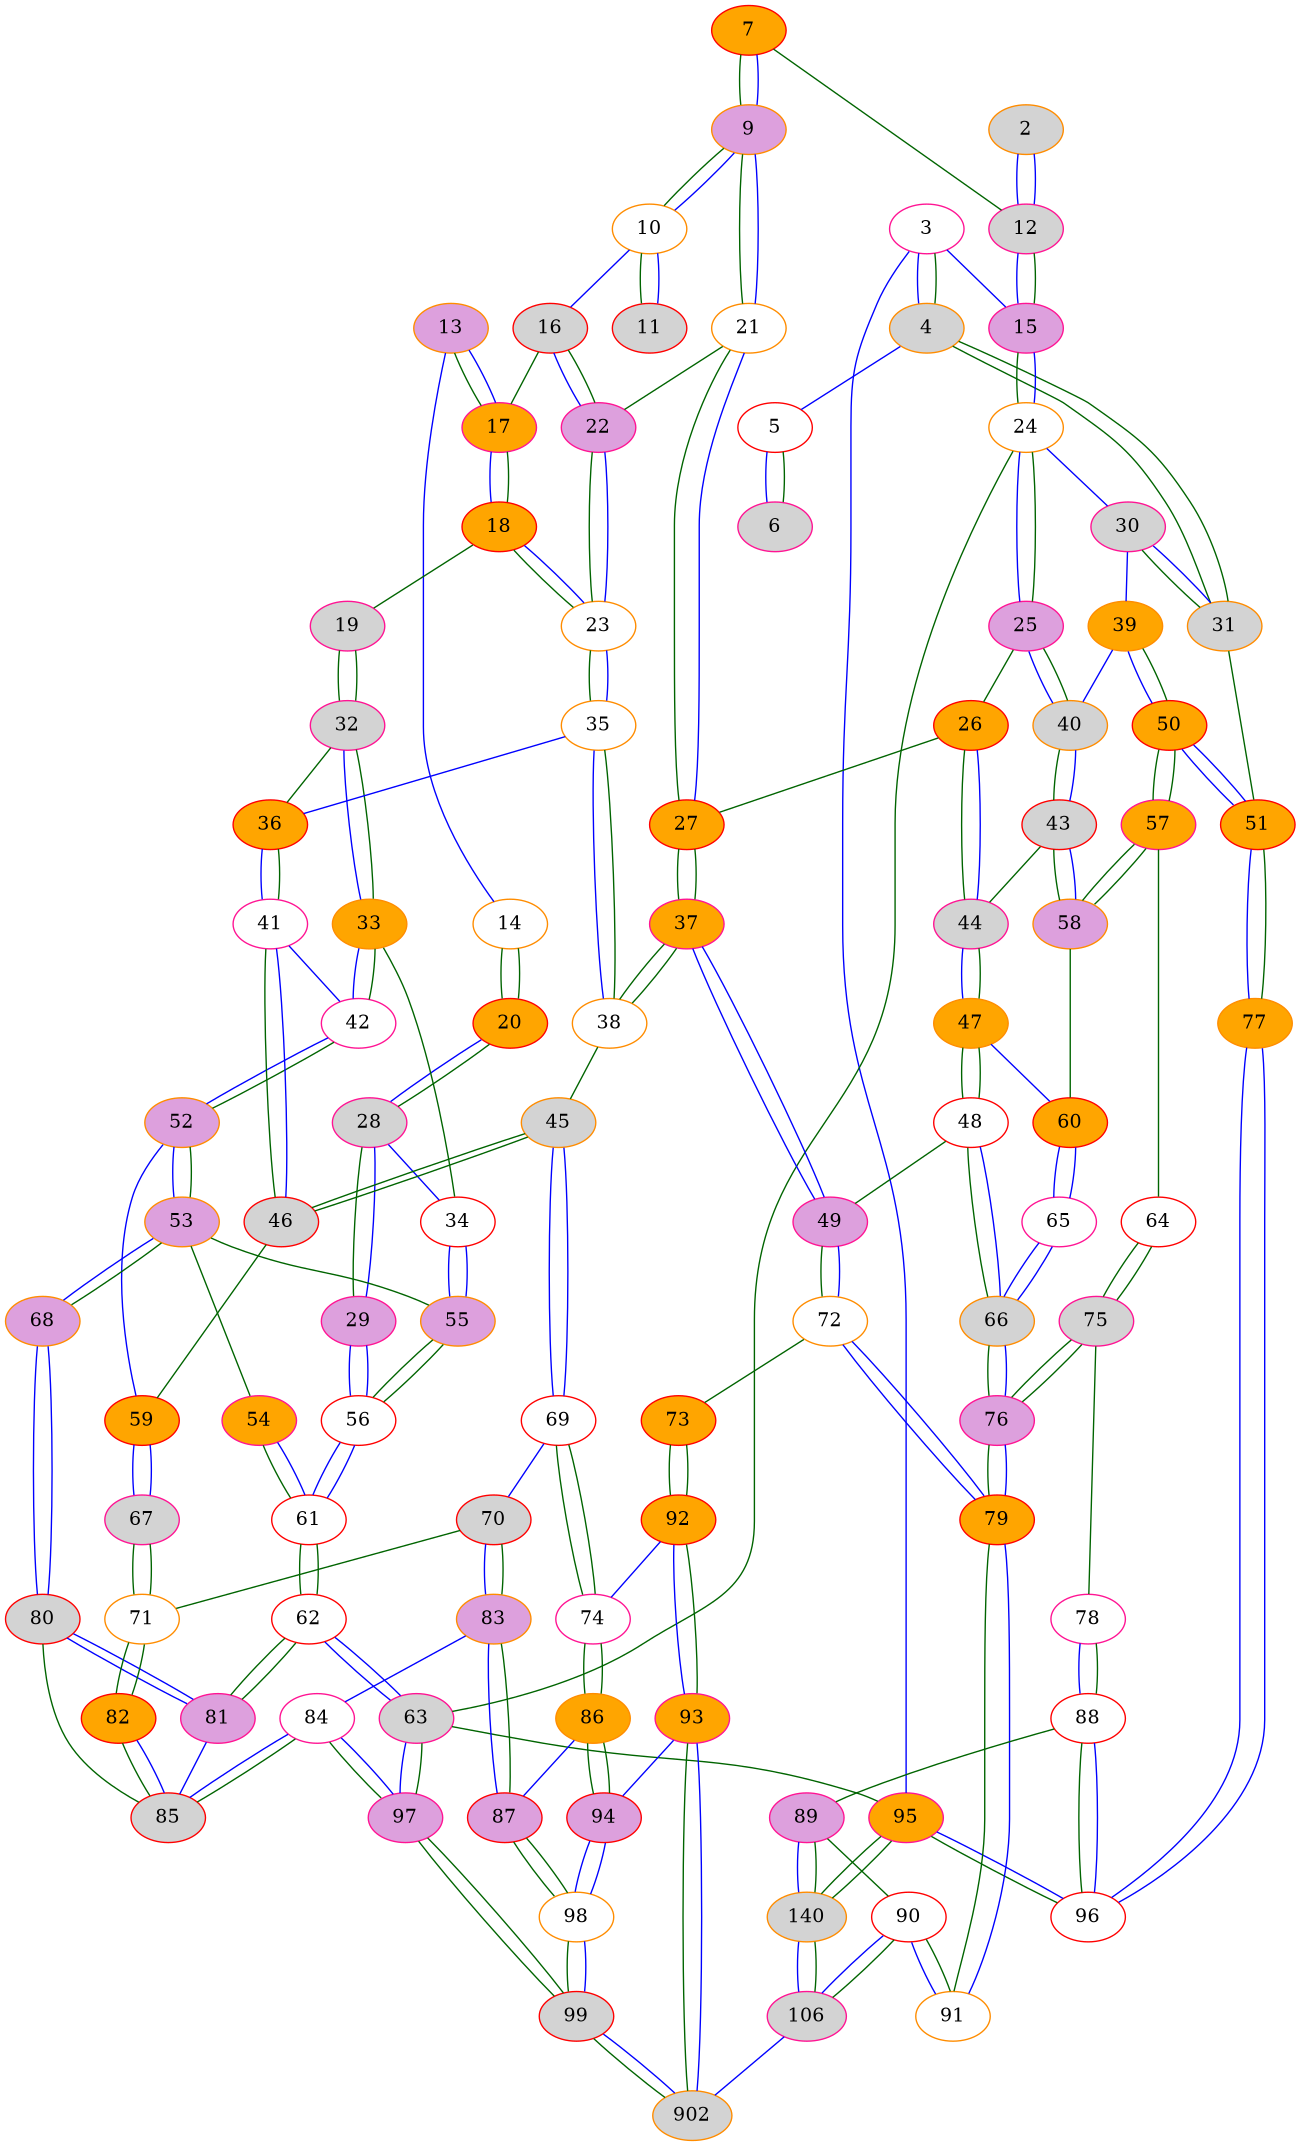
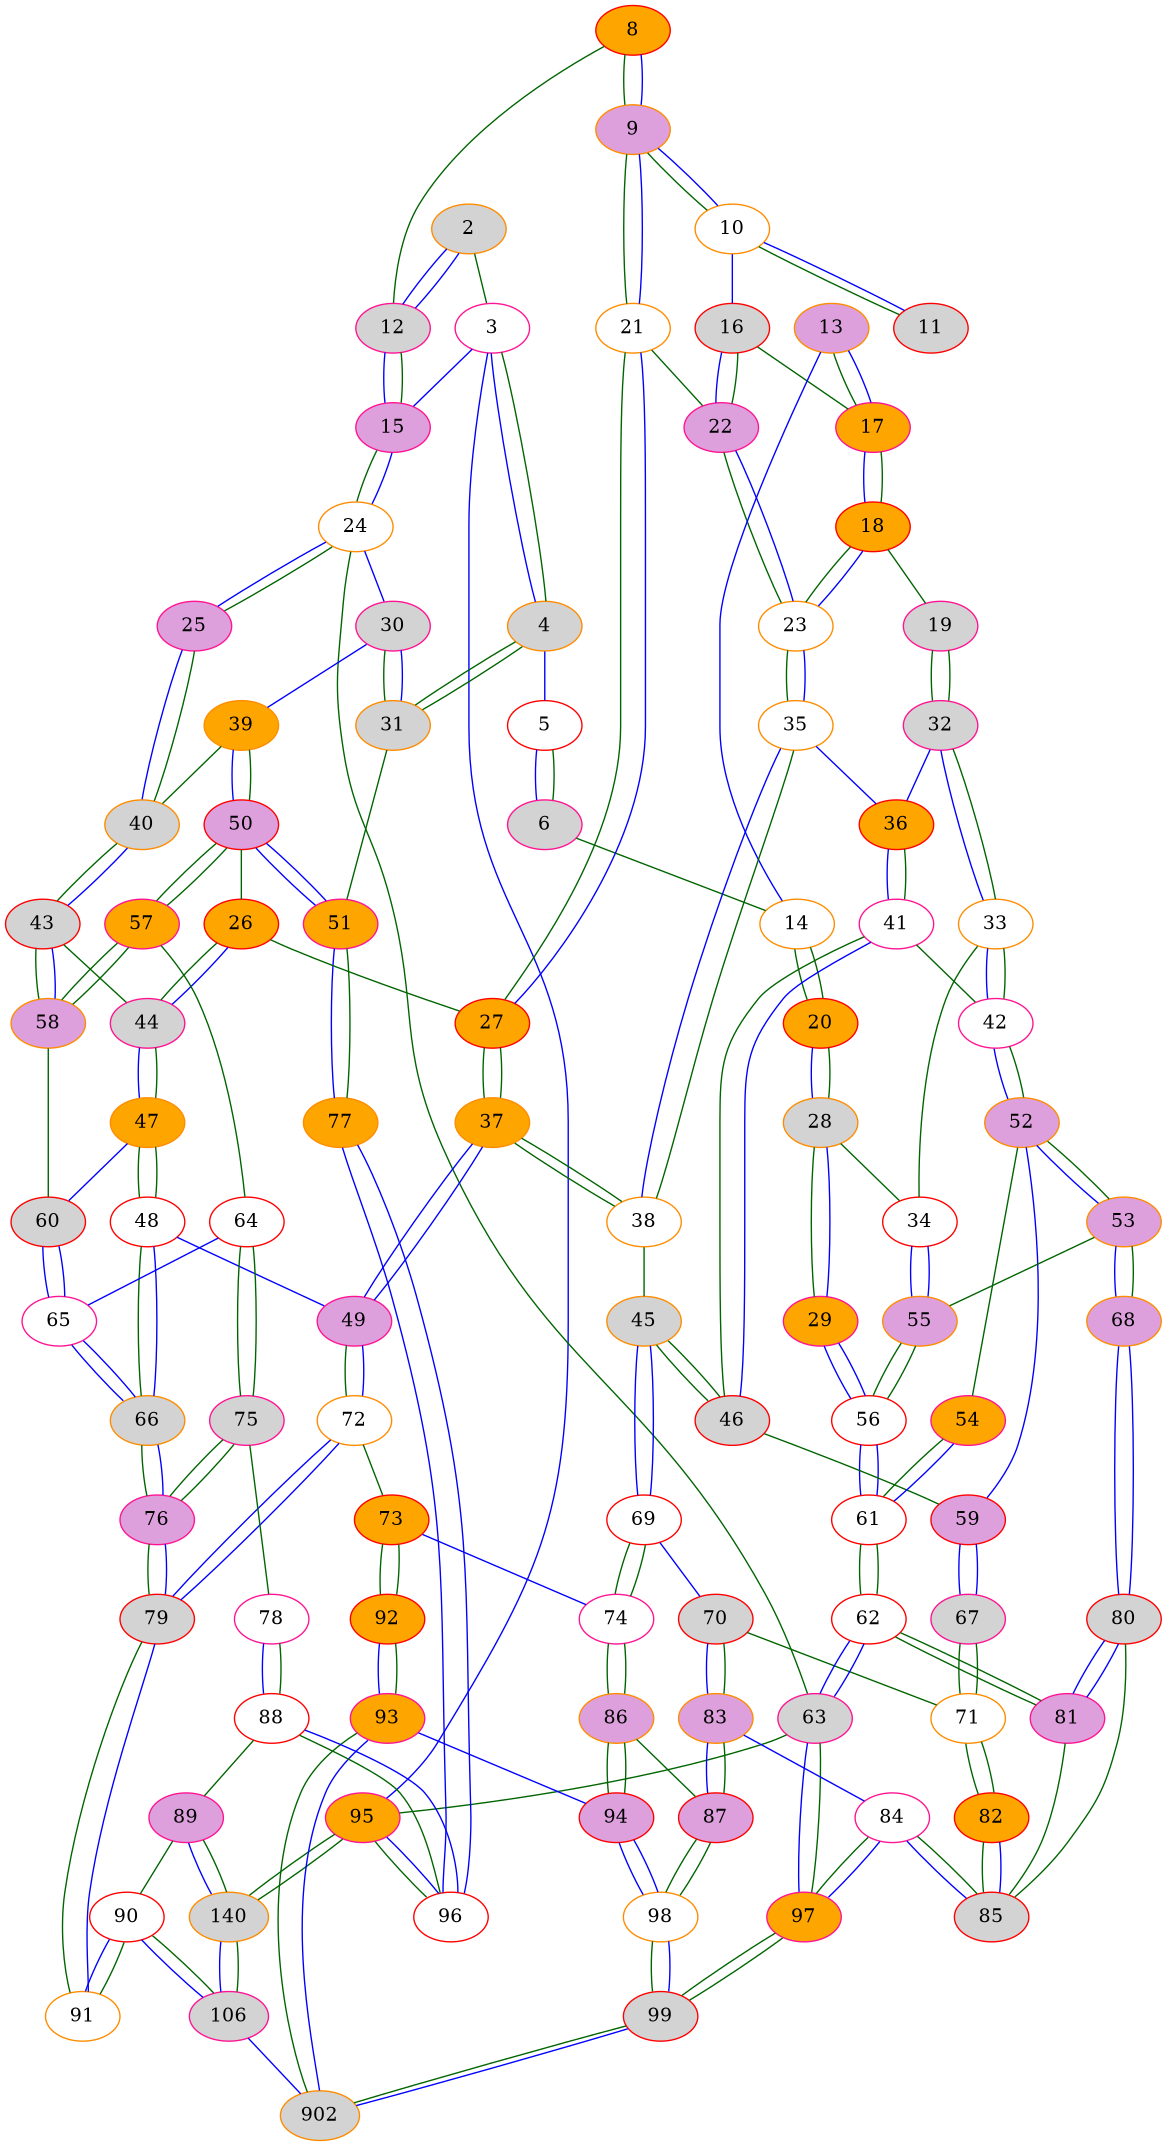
(749, 30) -> (633, 30)
none -> (481, 278)
(998, 676) -> (241, 875)
(1098, 676) -> (192, 775)
(1170, 725) -> (241, 825)
(309, 775) -> (918, 775)
(1258, 825) -> (341, 924)
none -> (671, 874)
(370, 924) -> (996, 924)
(687, 924) -> (492, 1123)
(314, 974) -> (946, 974)
(370, 1123) -> (821, 1123)
(1070, 1123) -> (48, 1222)
(406, 1164) -> (870, 1172)
(900, 1172) -> (265, 1279)
none -> (166, 1265)
(359, 1321) -> (821, 1321)
(222, 1325) -> (995, 1272)
(142, 1421) -> (968, 1520)
(997, 1520) -> (157, 1619)
(636, 1570) -> (504, 1570)
(593, 1718) -> (616, 1718)
(193, 1768) -> (1048, 1823)
(549, 1768) -> (660, 1762)
(405, 1818) -> (804, 1917)
